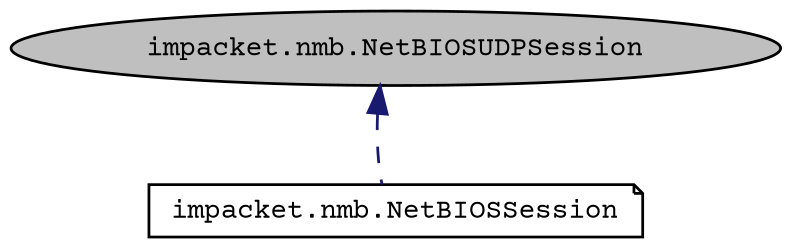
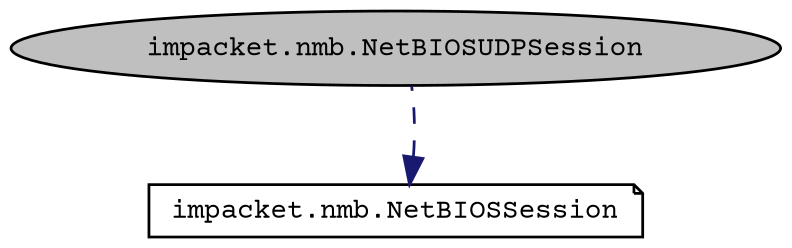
(378, 149) -> (414, 121)
